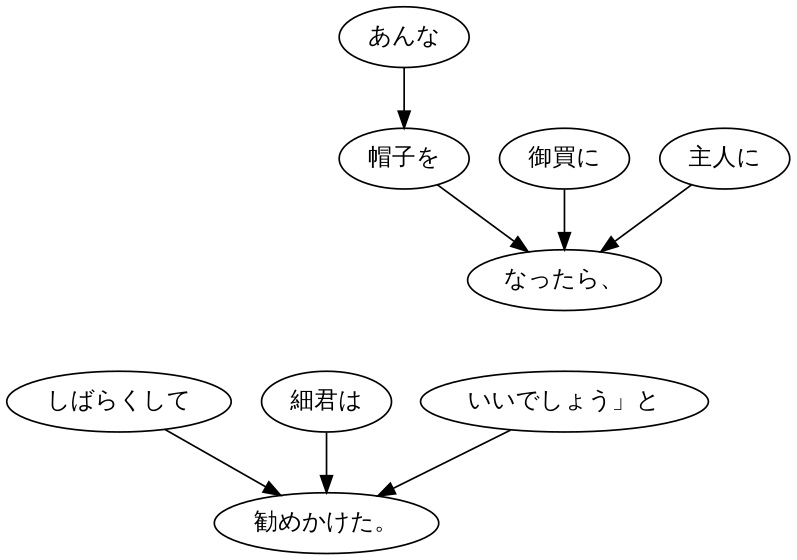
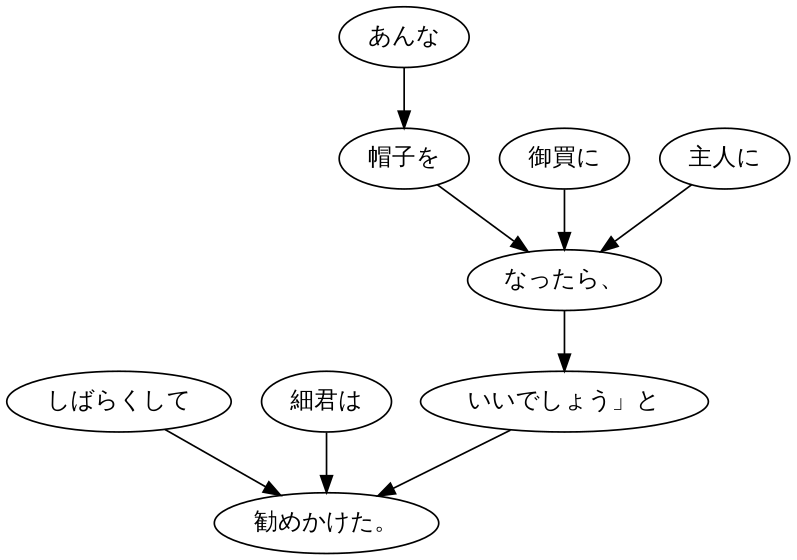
none -> (564, 333)
